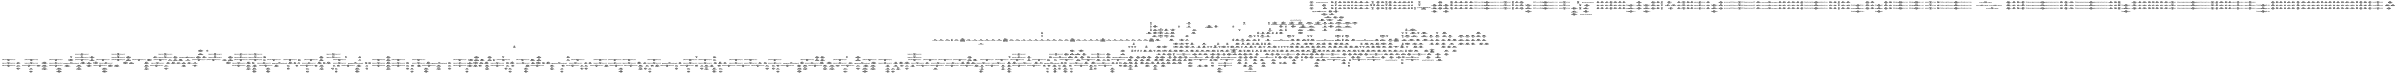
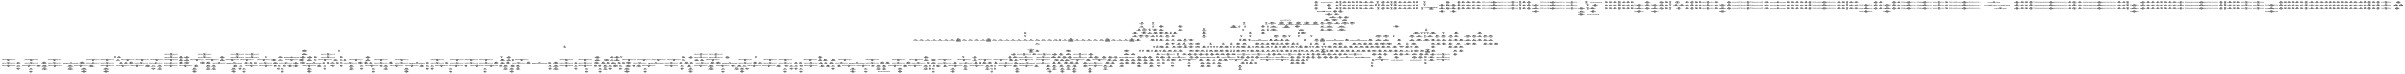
(320, 63) -> none
